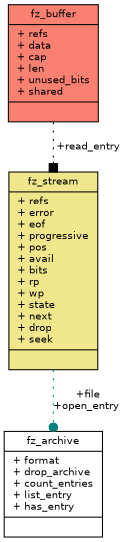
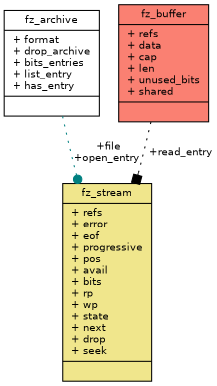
(53, 396) -> (69, 146)
(53, 484) -> (49, 63)
